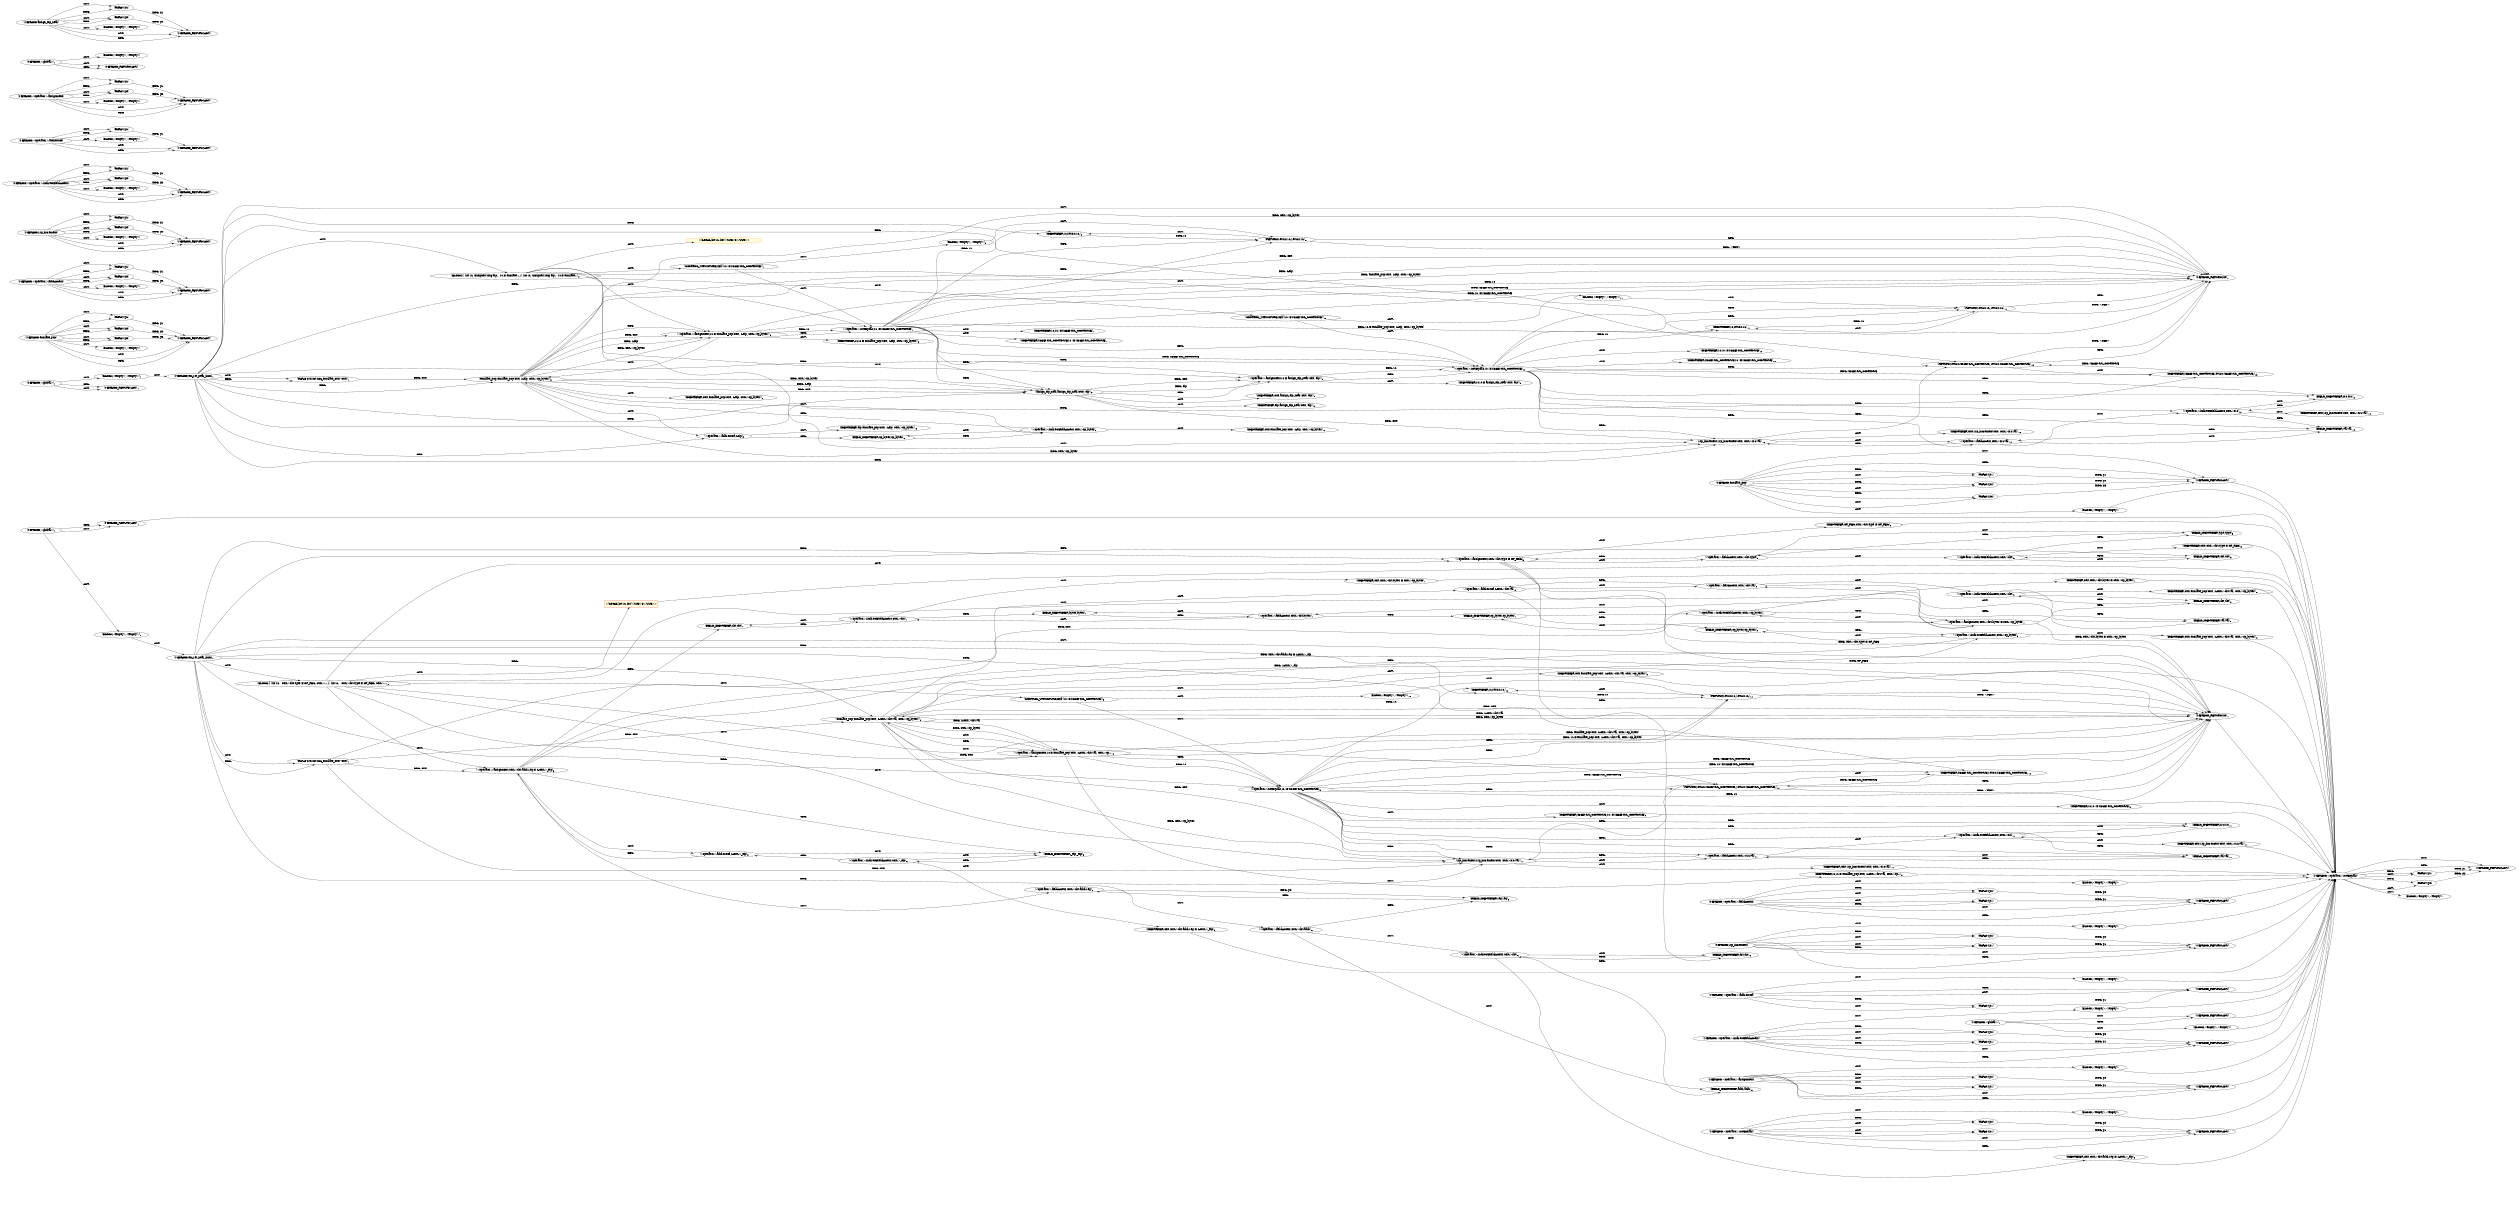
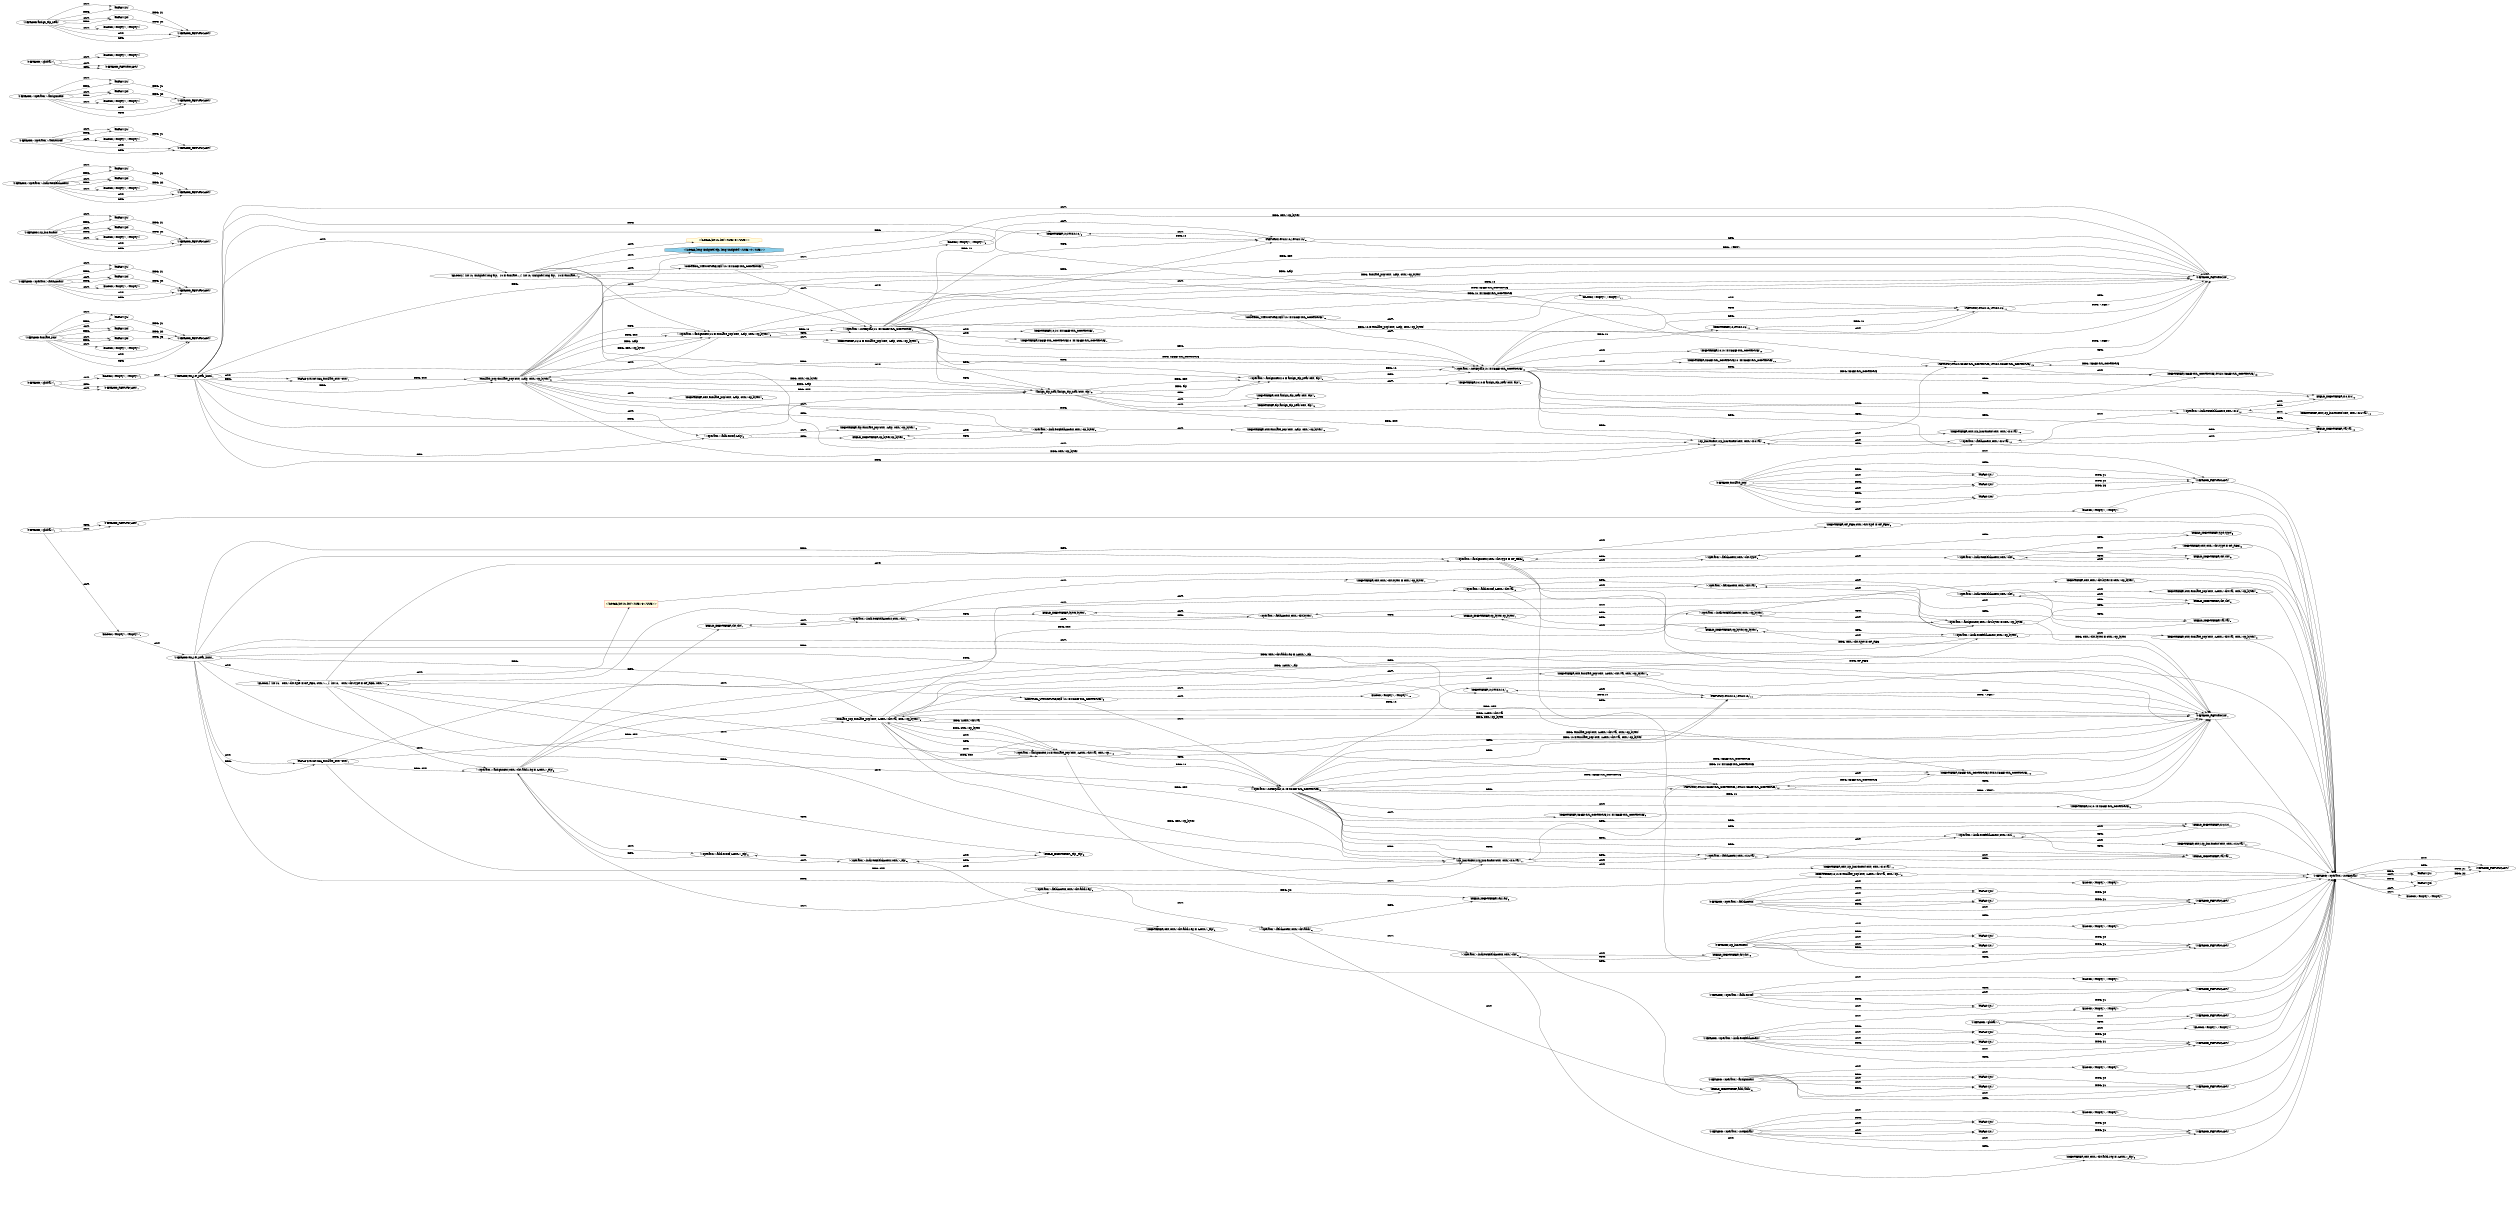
none -> (724, 250)
(1967, 532) -> none
(896, 853) -> (790, 862)
(1281, 898) -> none
